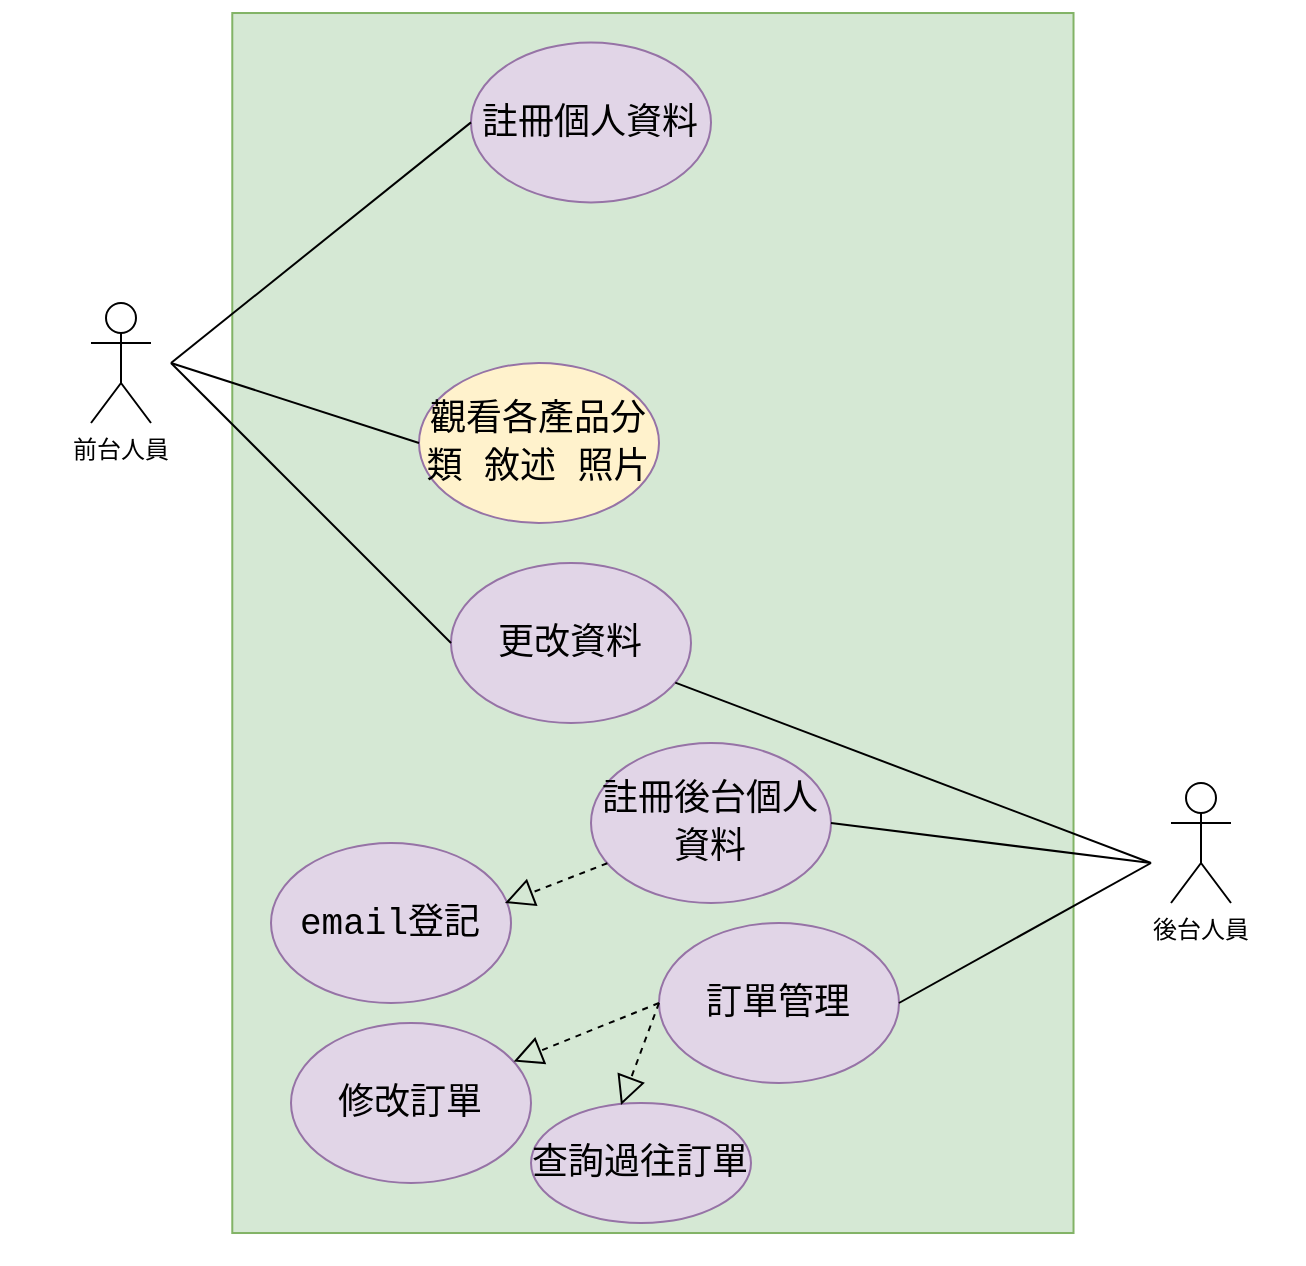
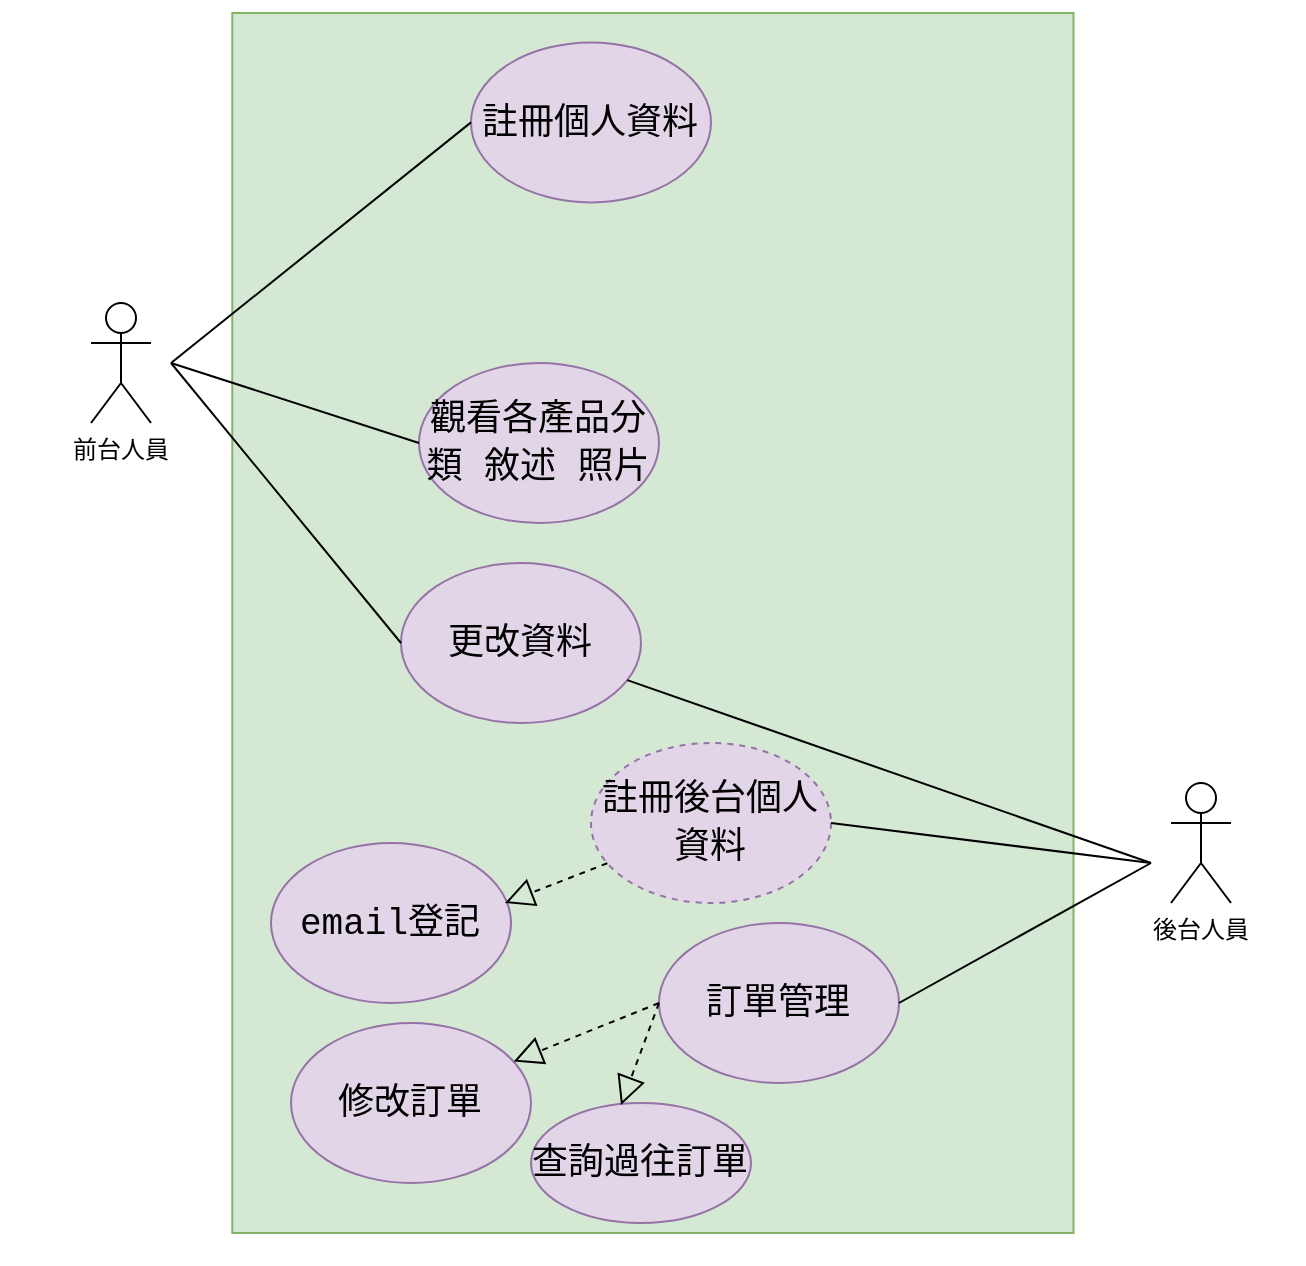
(539, 443) -> (539, 443)
(571, 643) -> (521, 643)
(711, 823) -> (711, 823)
